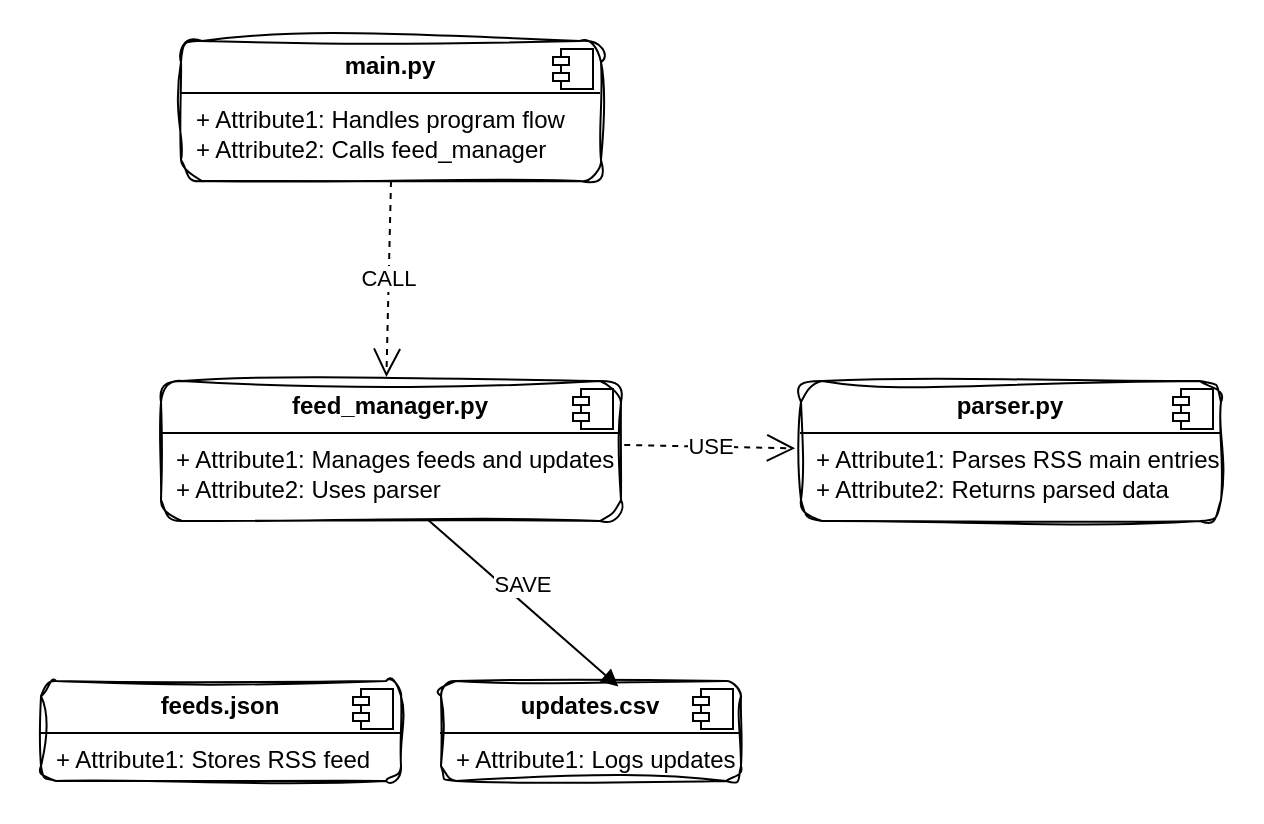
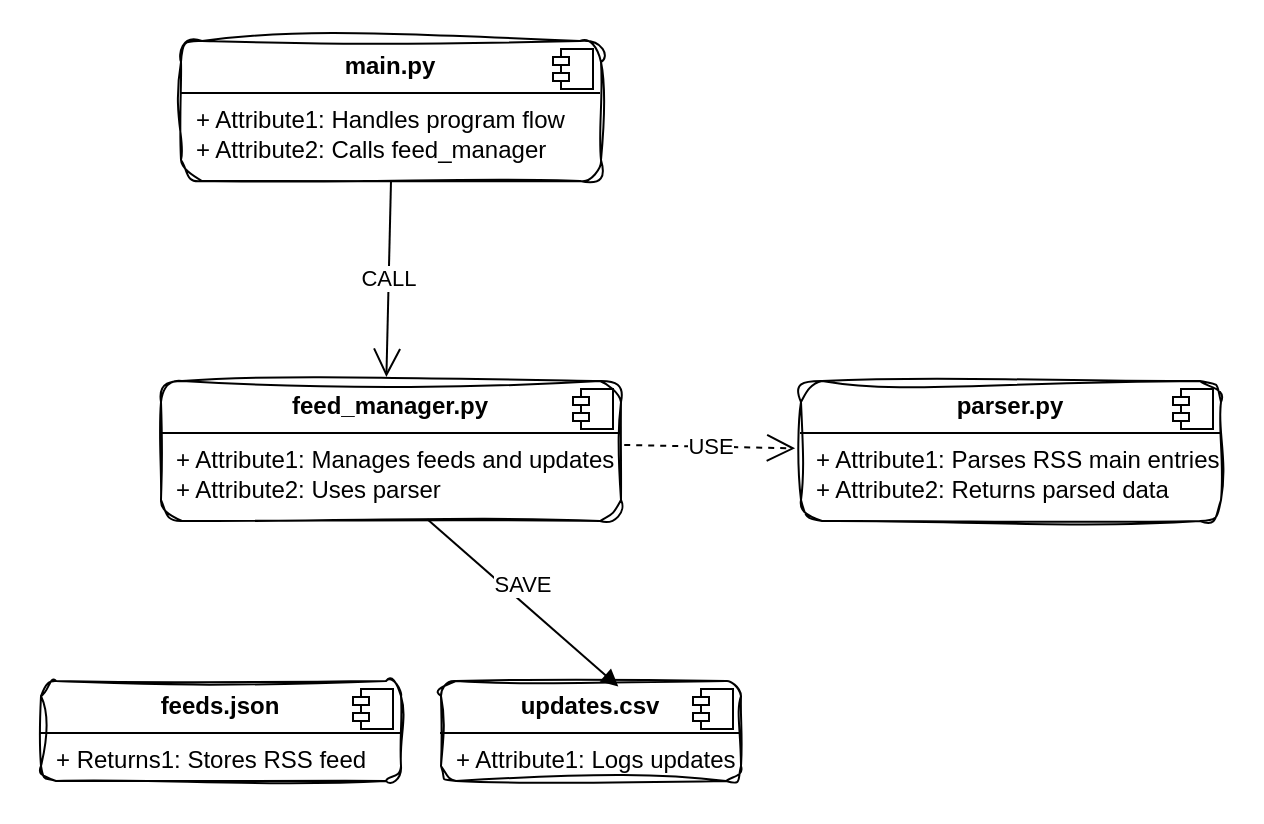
(390, 225) -> (390, 225)
(223, 681) -> (223, 681)
